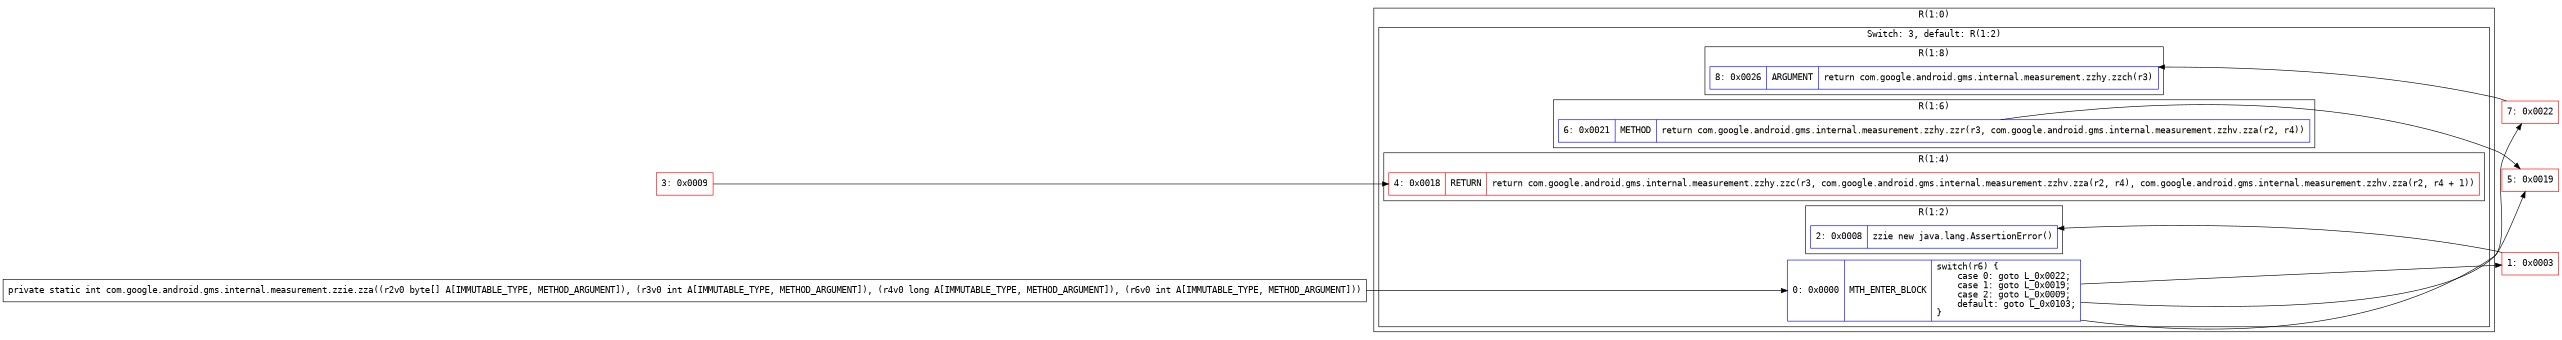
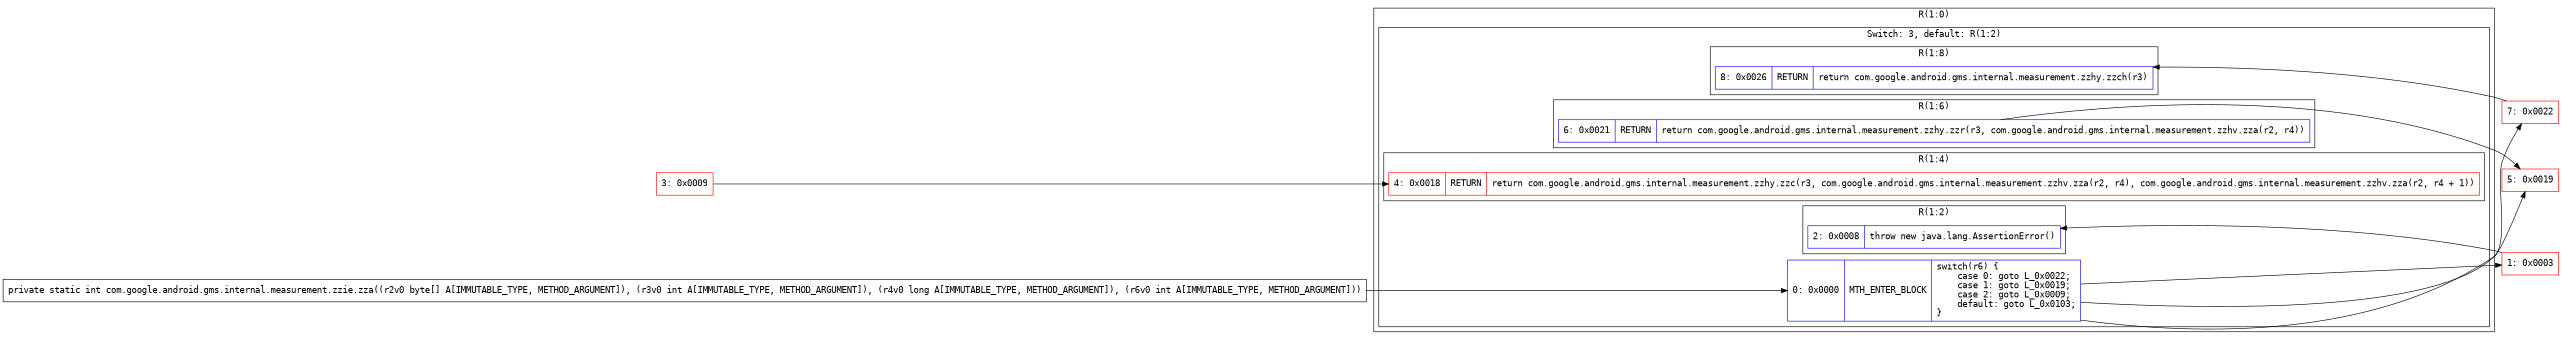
(1793, 78) -> (1793, 78)
(1636, 131) -> (1636, 131)
(1963, 237) -> (1963, 237)
